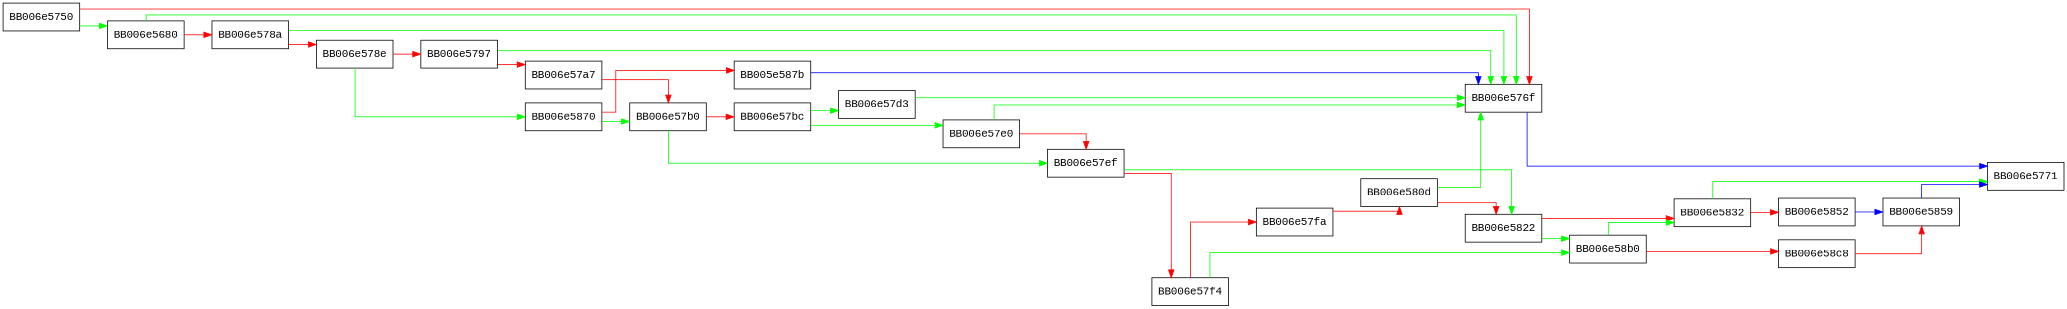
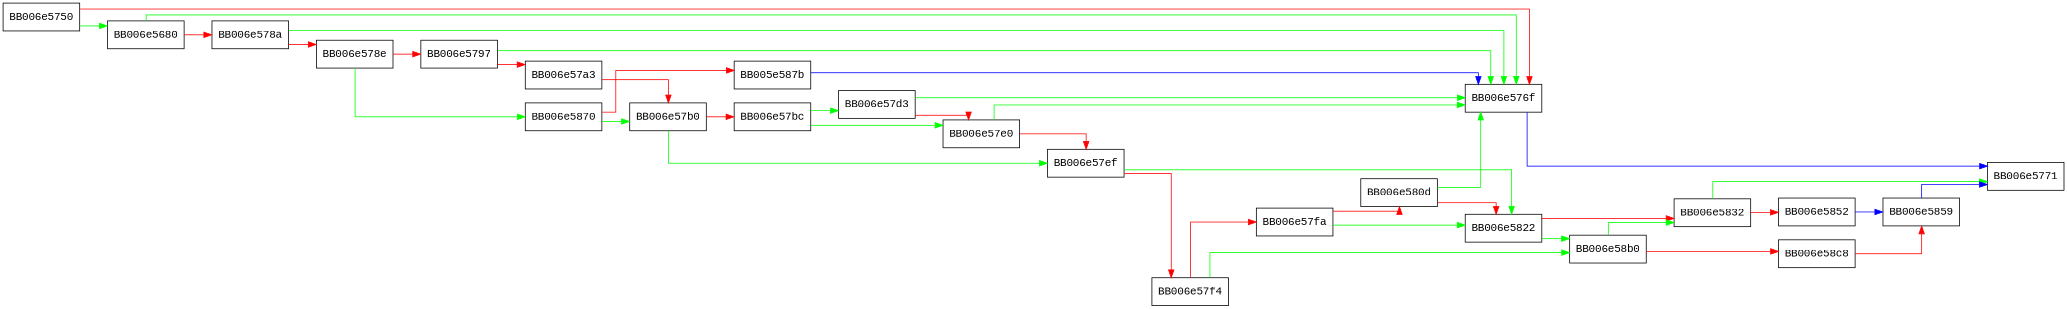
(564, 75) -> (564, 75)
none -> (942, 115)
none -> (1395, 225)
